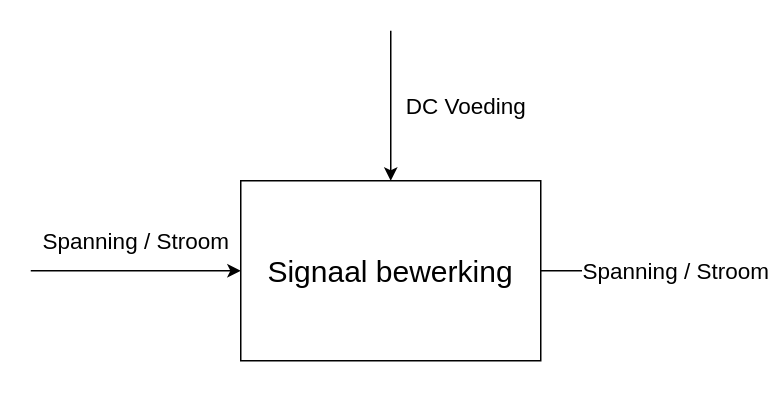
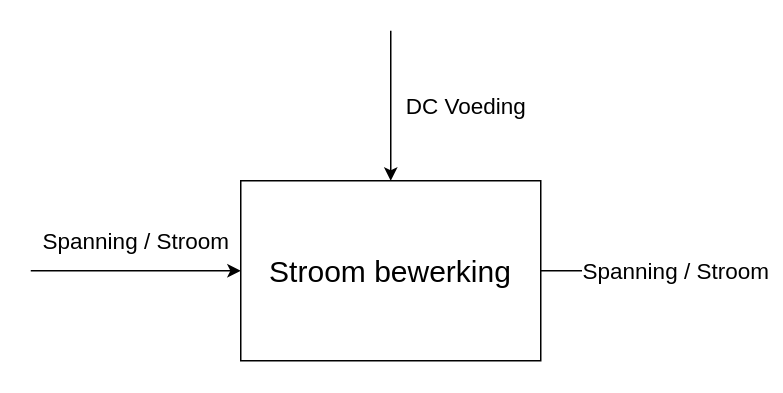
(391, 271) -> (391, 271)
